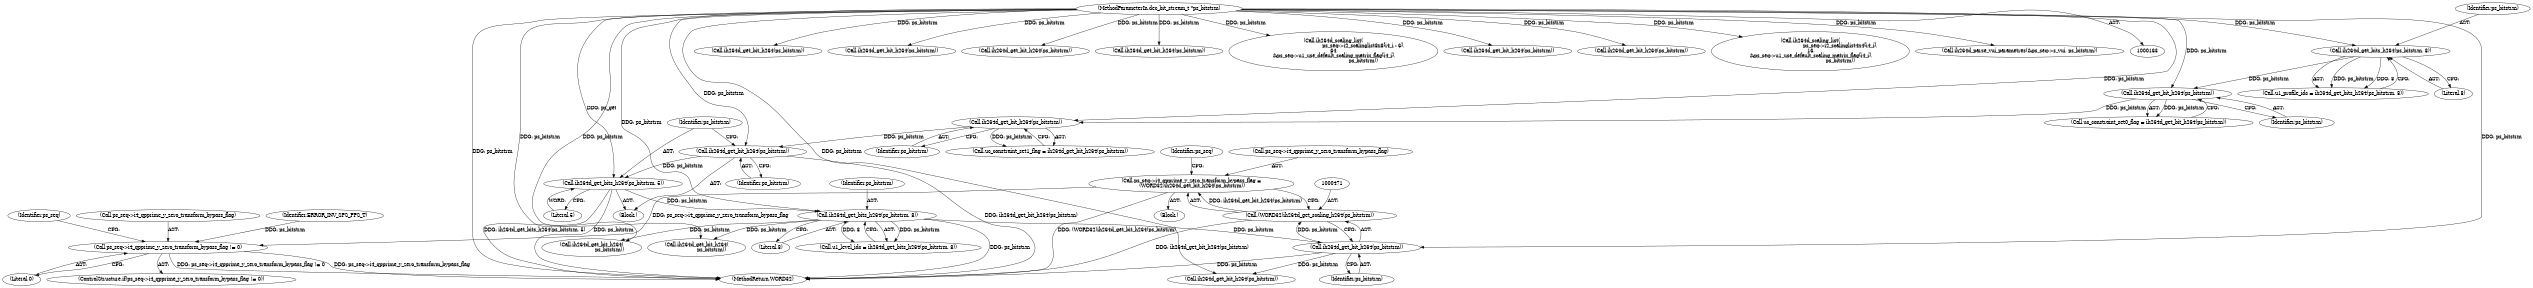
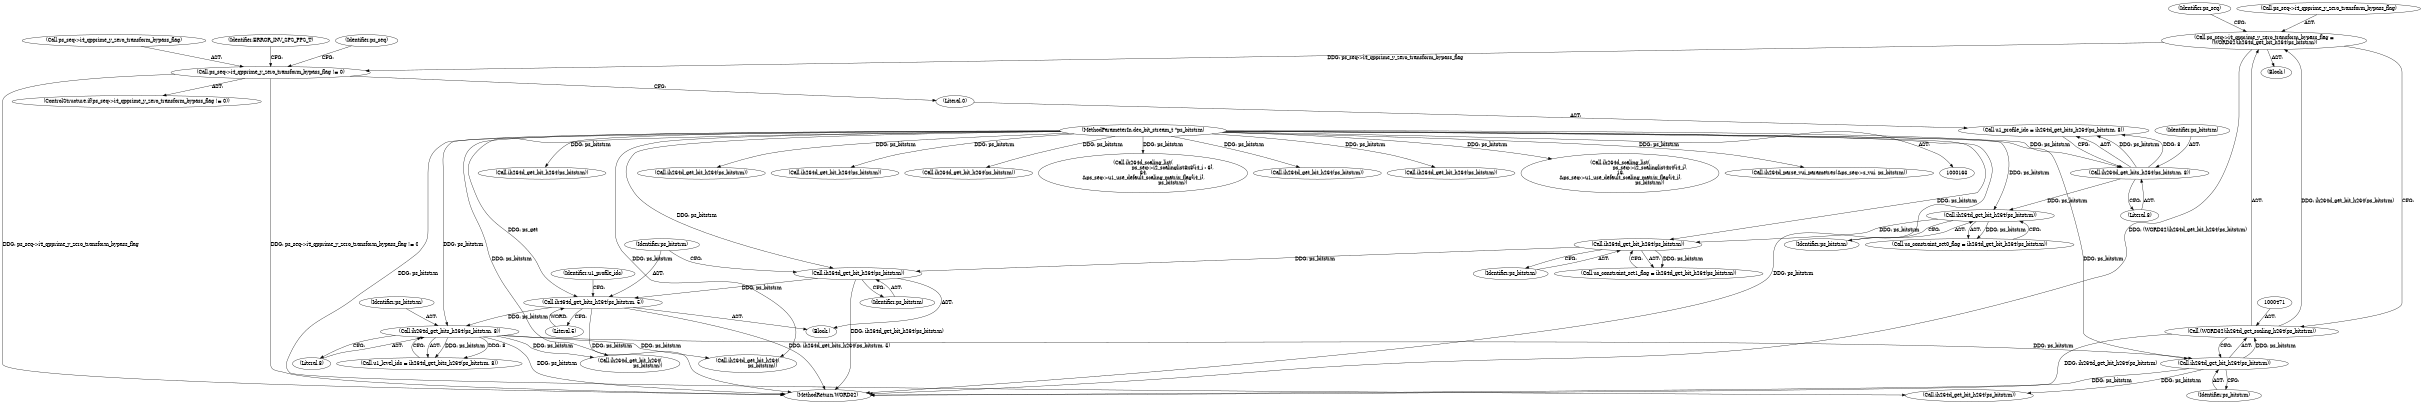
(613, 184) -> (593, 303)
(285, 230) -> (278, 58)
(78, 262) -> (1469, 115)
none -> (593, 274)
